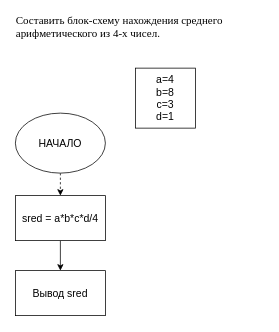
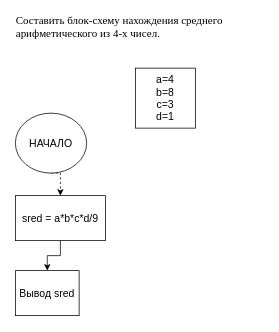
(60, 143) -> (51, 143)
(60, 218) -> (60, 218)
(60, 293) -> (47, 293)
